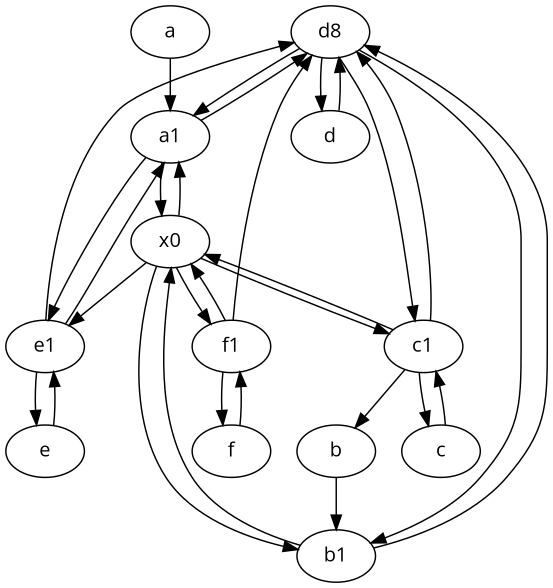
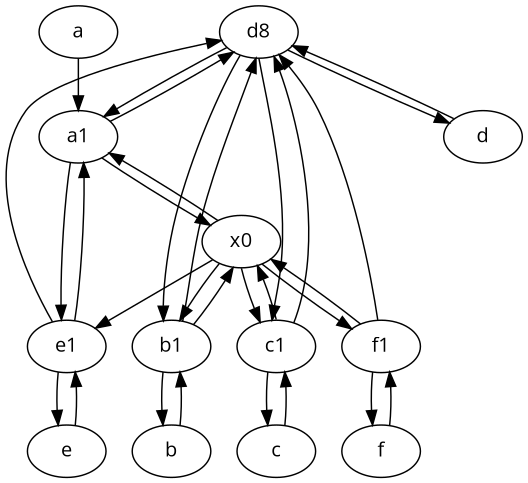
(385, 393) -> (162, 391)
